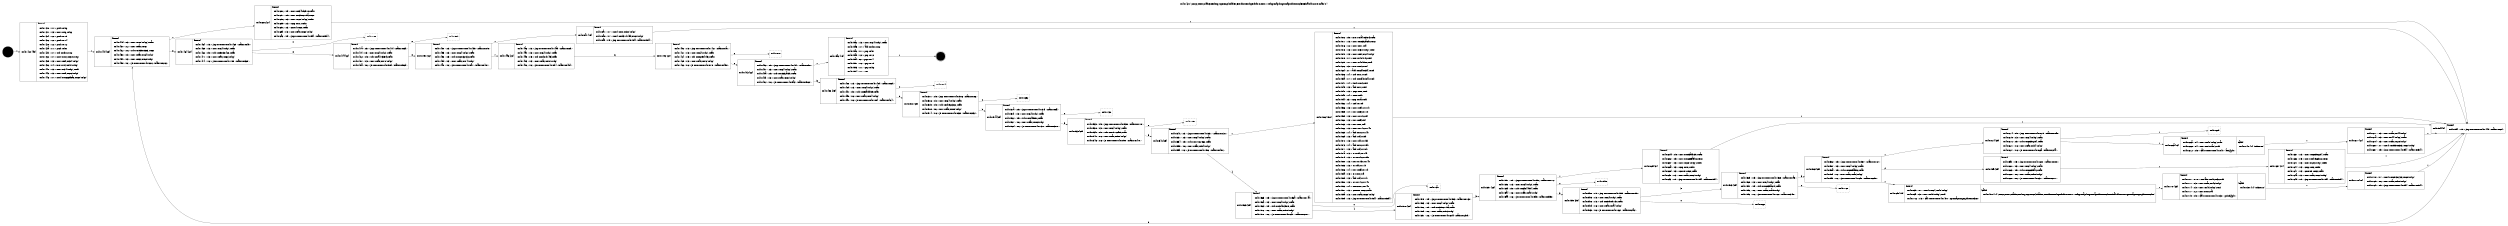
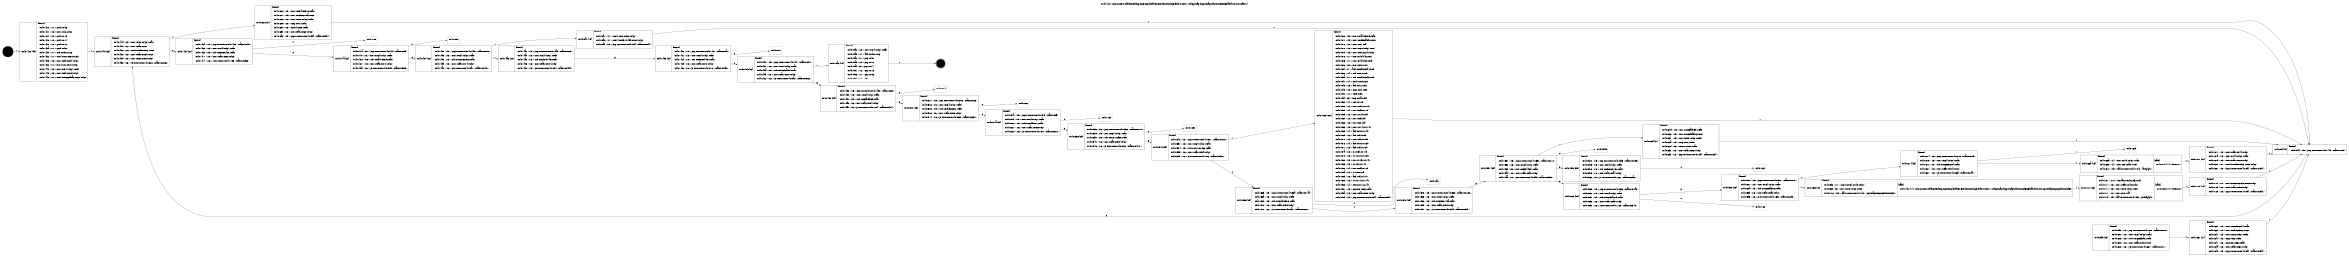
(1932, 169) -> none
(1680, 193) -> (1559, 182)
